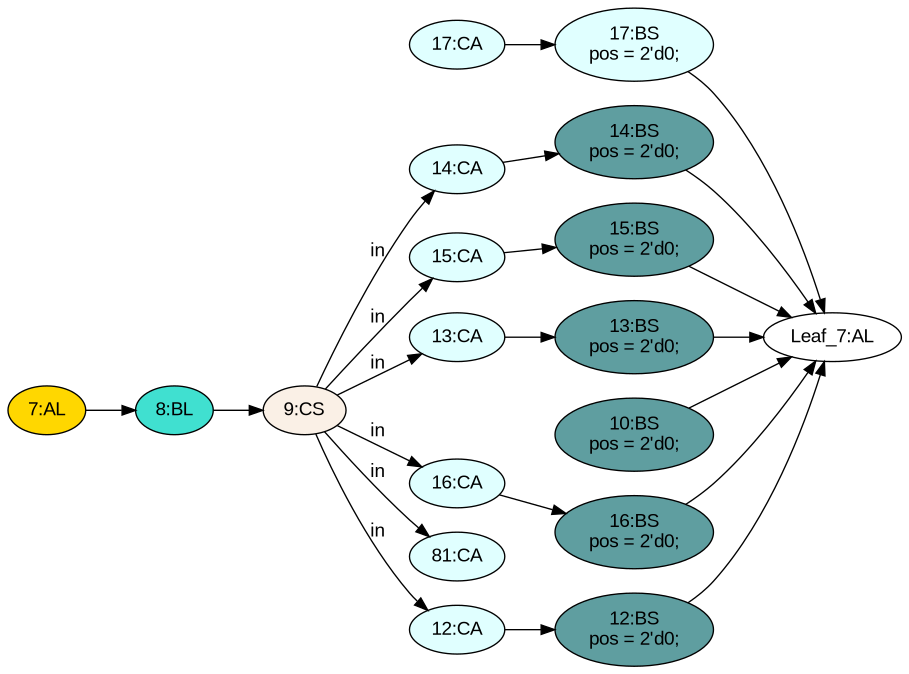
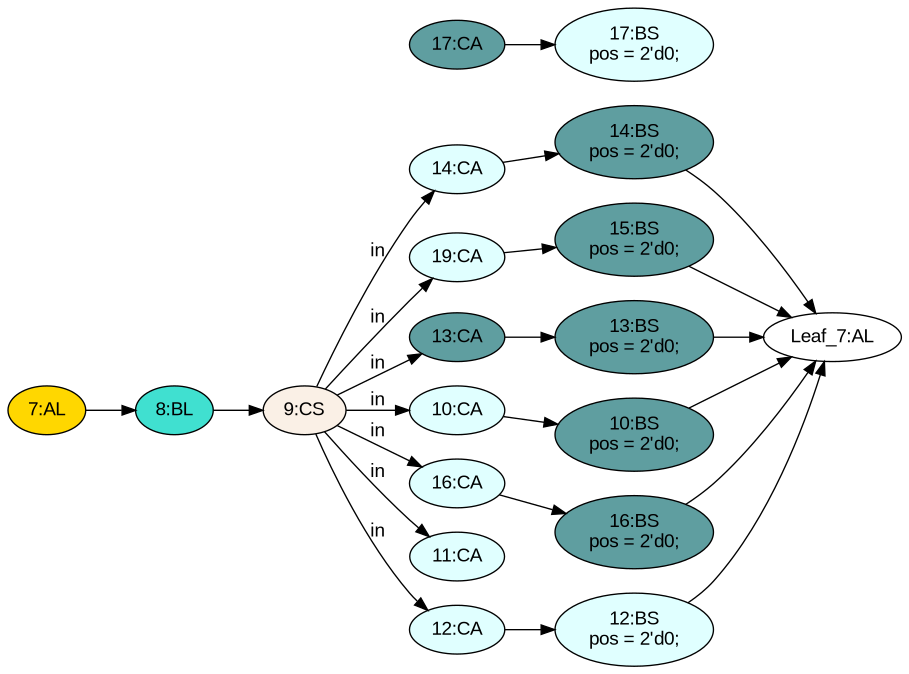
(457, 45) -> (457, 45)
(769, 176) -> none
(457, 257) -> (457, 257)
(457, 337) -> (457, 337)
none -> (457, 410)
(457, 557) -> (457, 557)
(634, 630) -> (634, 630)
